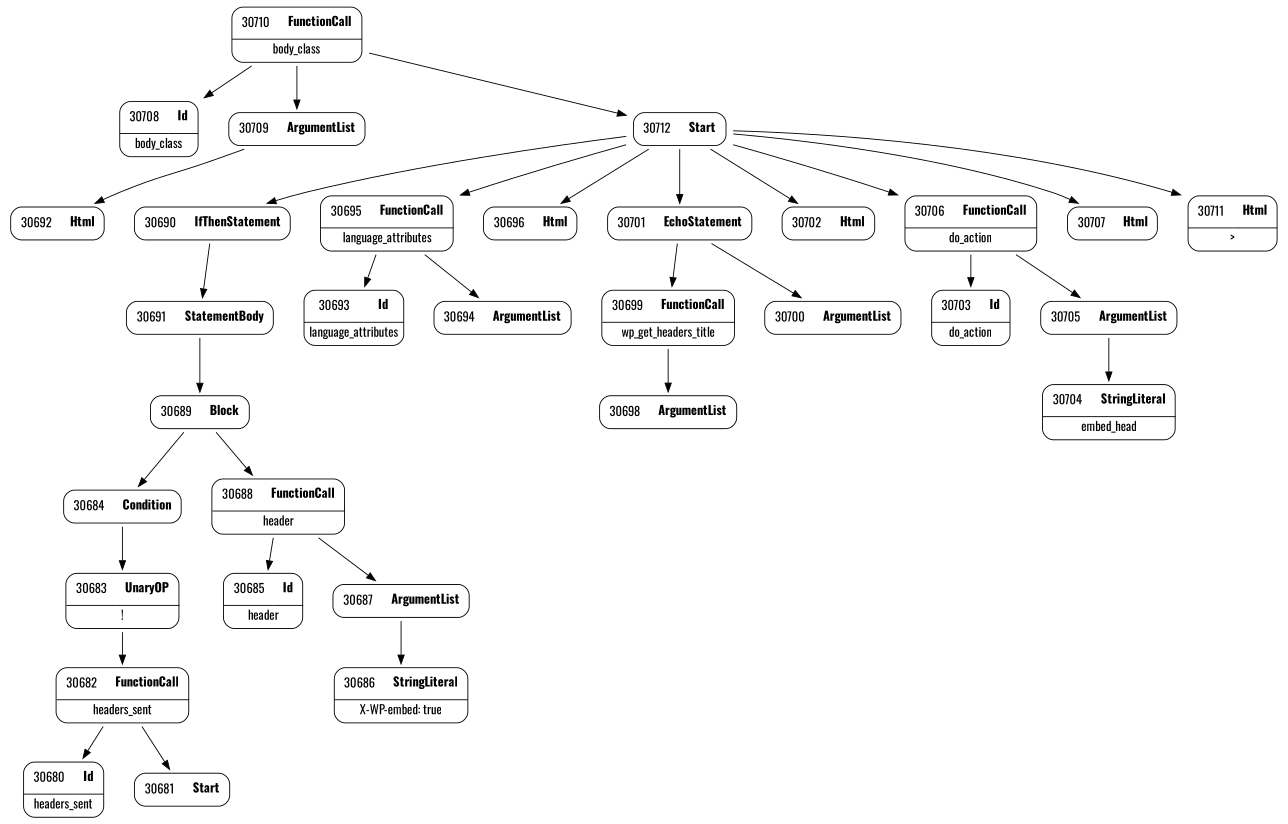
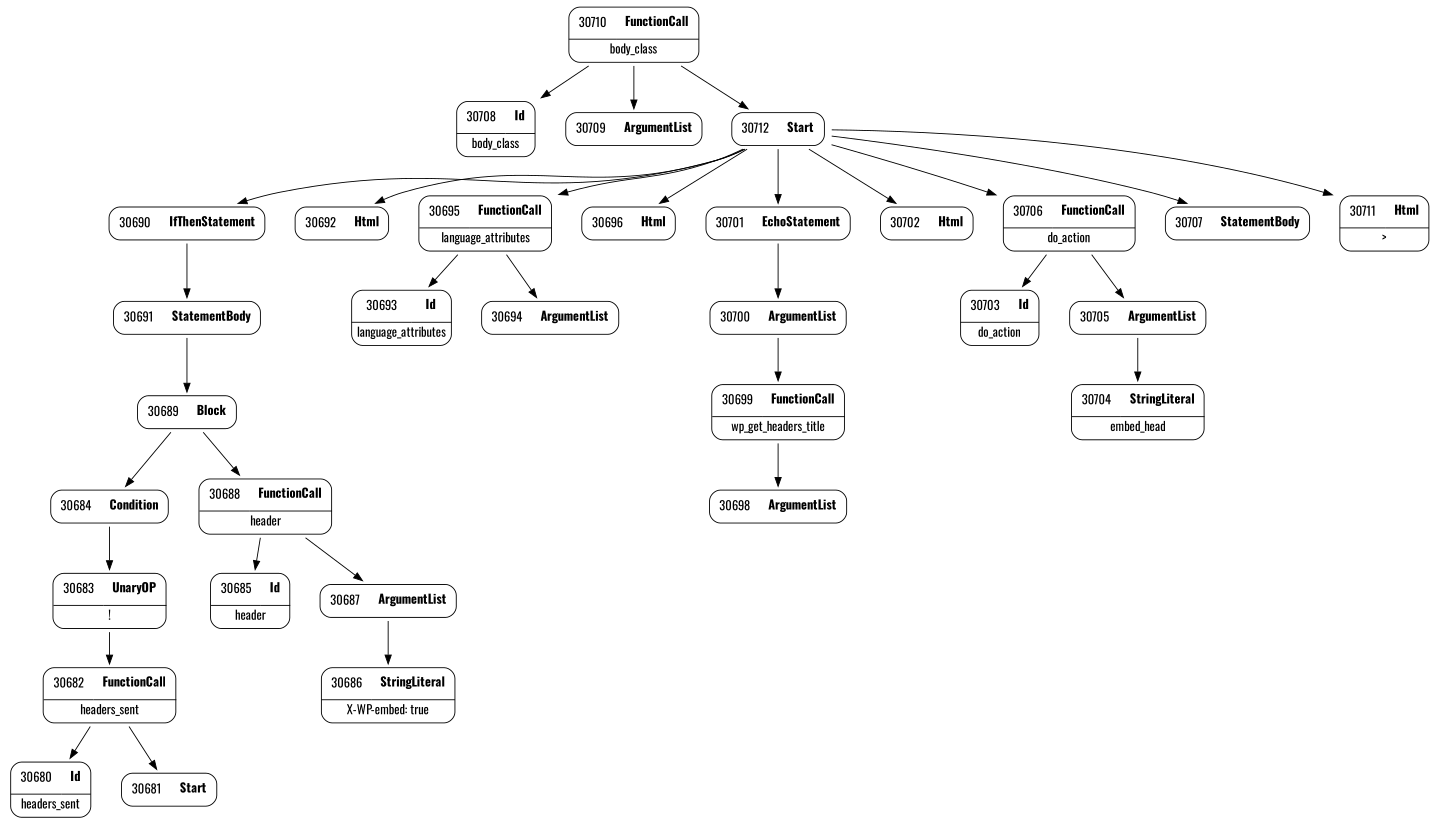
(173, 173) -> (565, 176)
(1136, 223) -> (1260, 223)
(675, 261) -> (778, 355)
